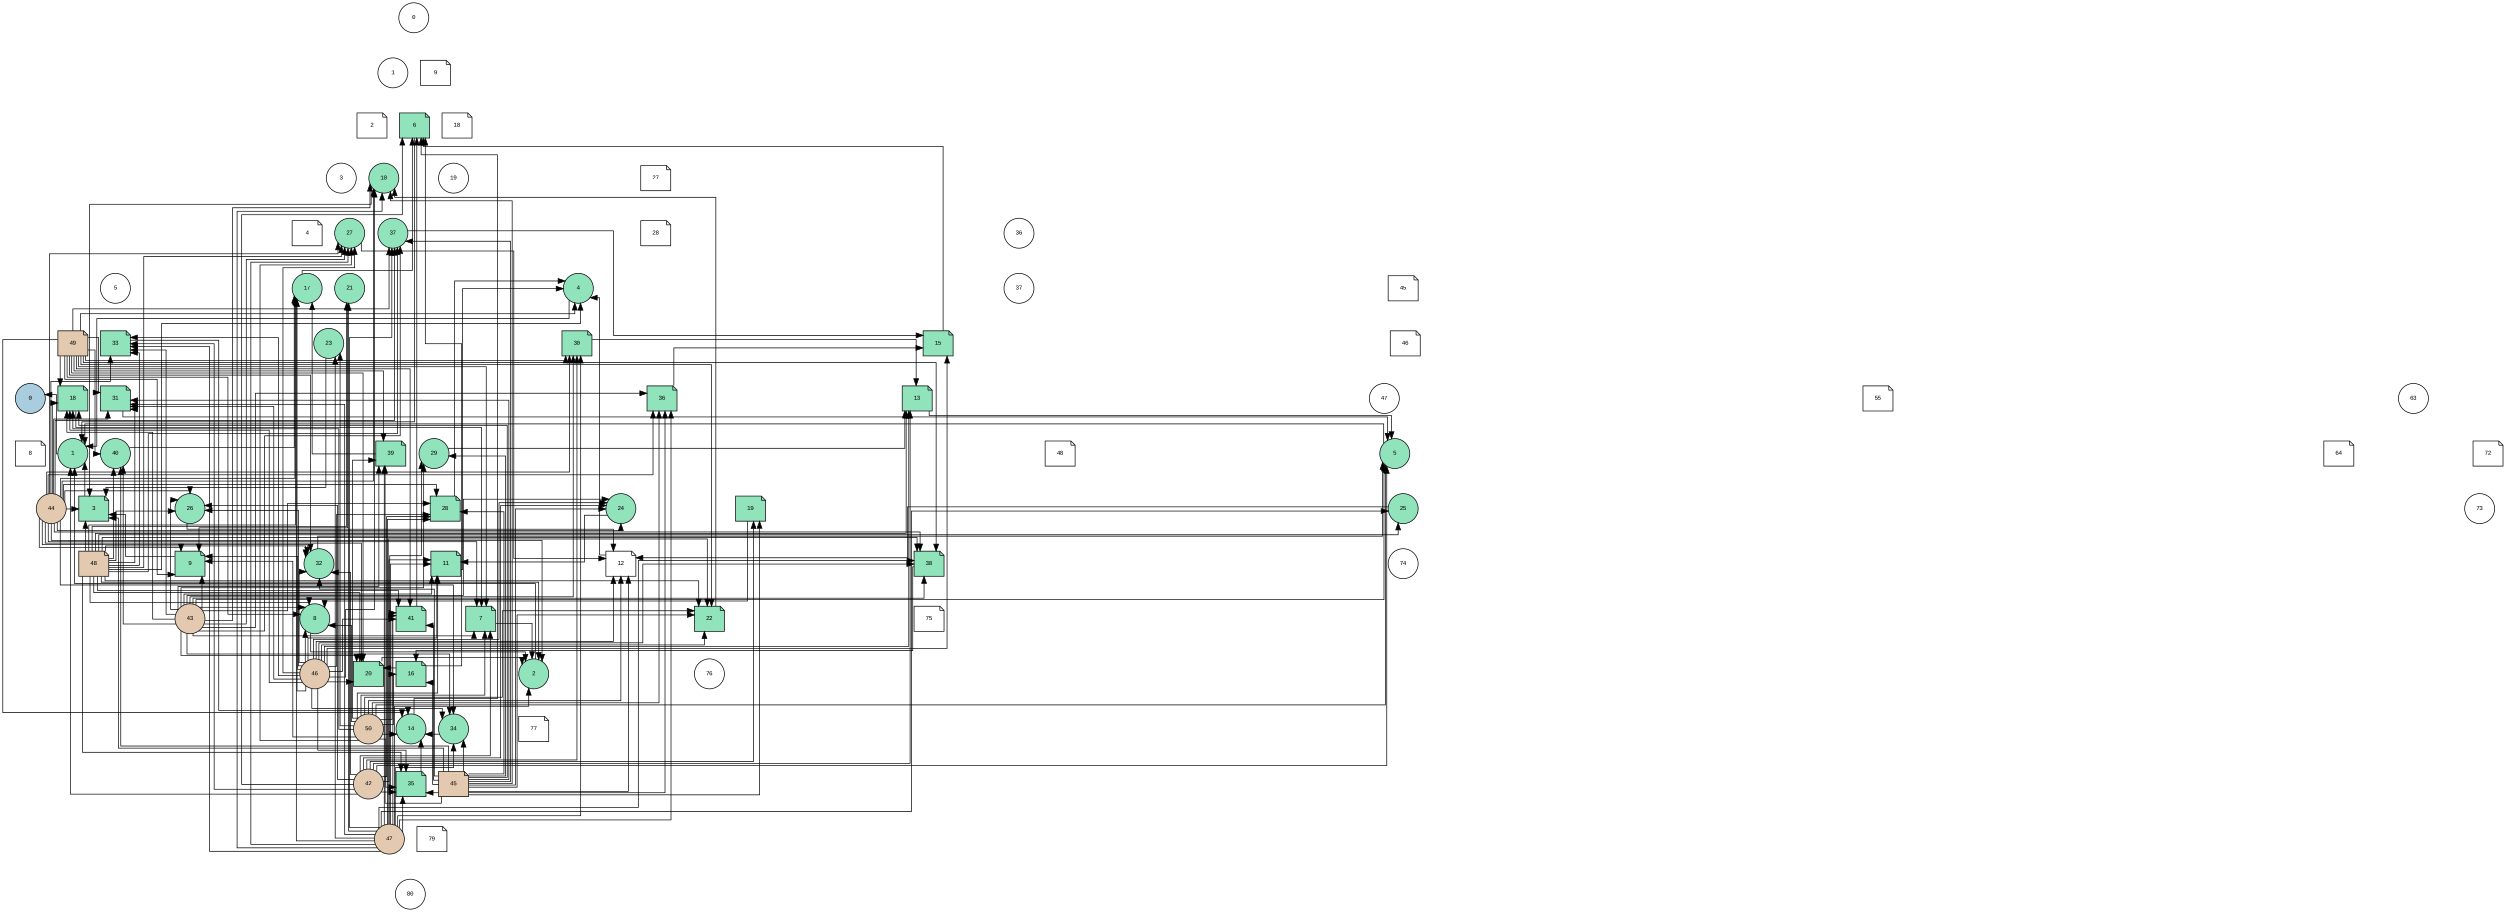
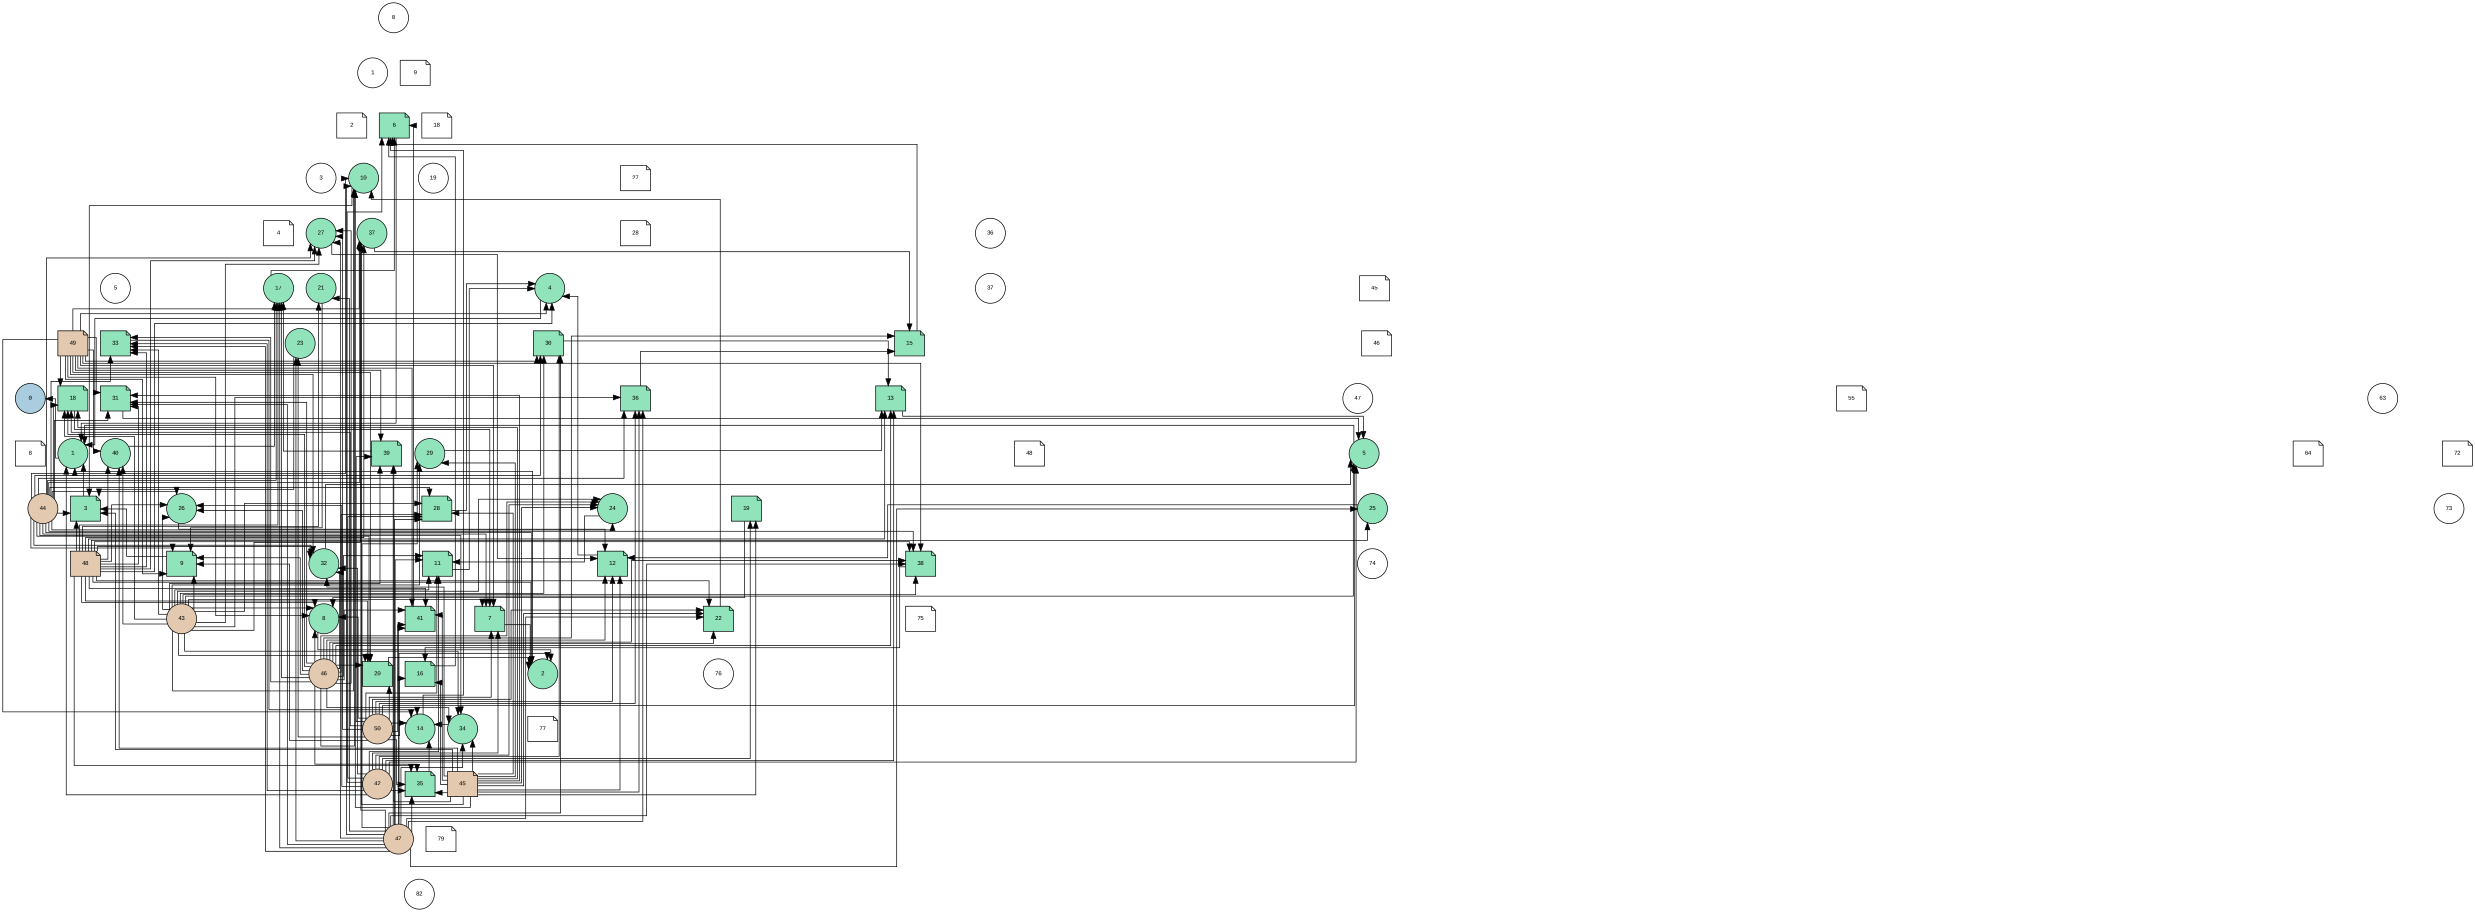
(712, 381) -> none
(621, 564) -> (613, 564)
(393, 668) -> (389, 706)
(410, 894) -> (419, 894)
